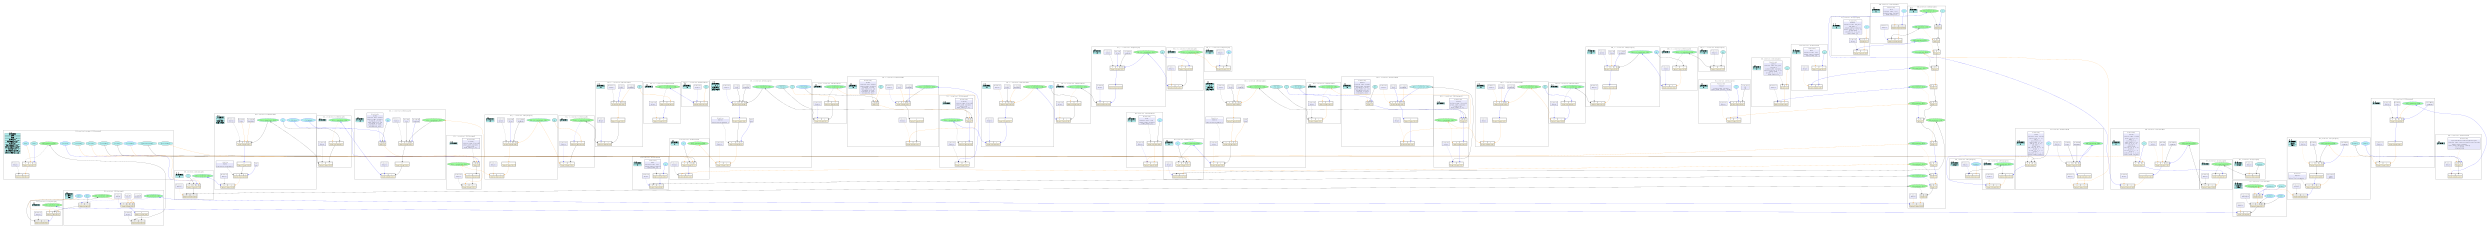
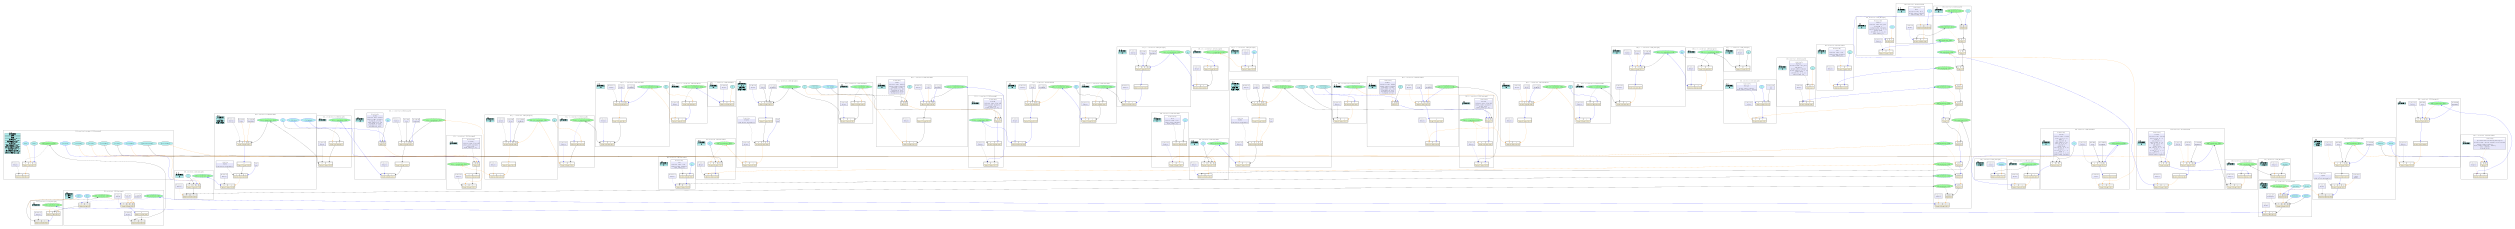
none -> (650, 87)
(1421, 87) -> (1446, 87)
